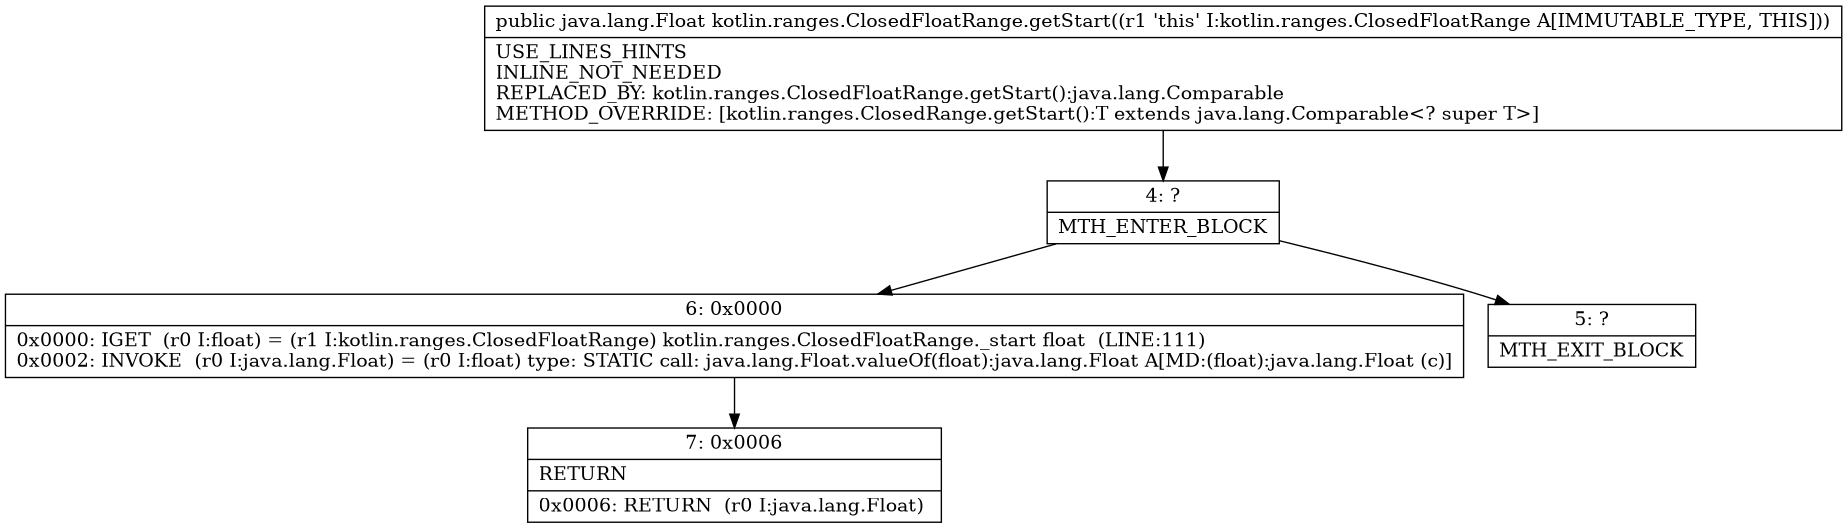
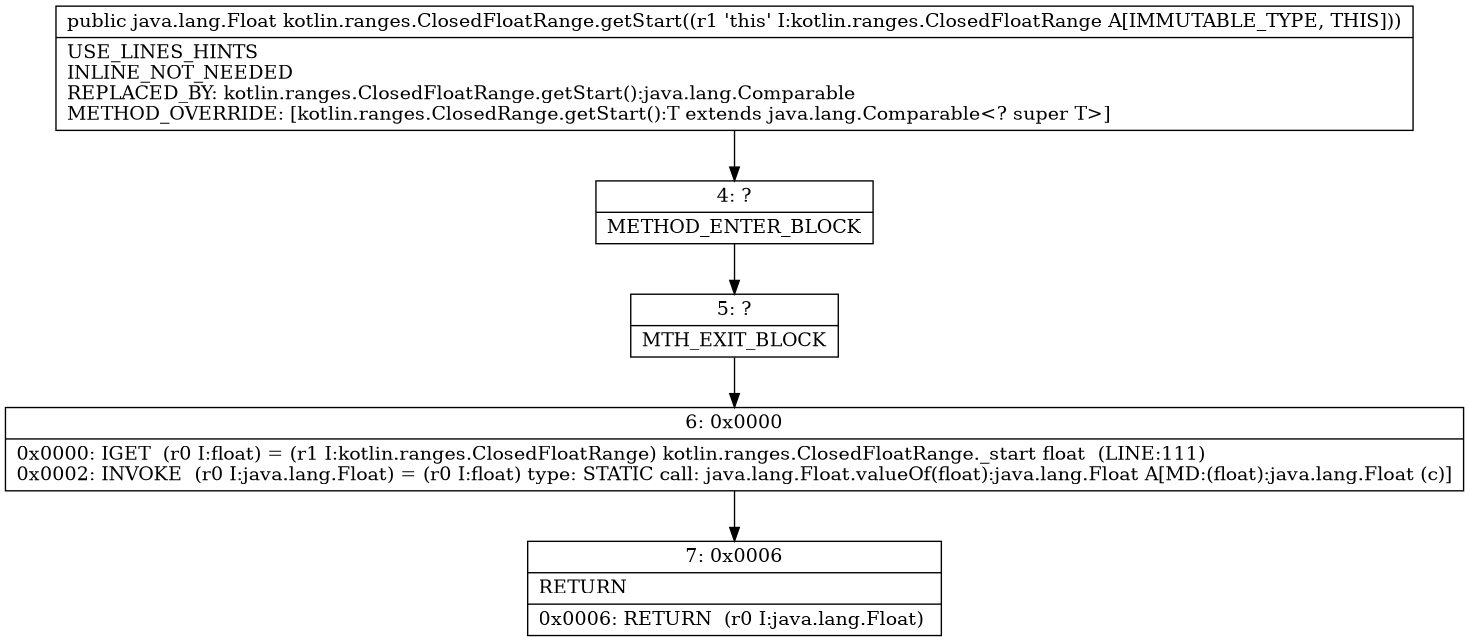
(1163, 227) -> (735, 227)
(974, 267) -> (735, 376)
